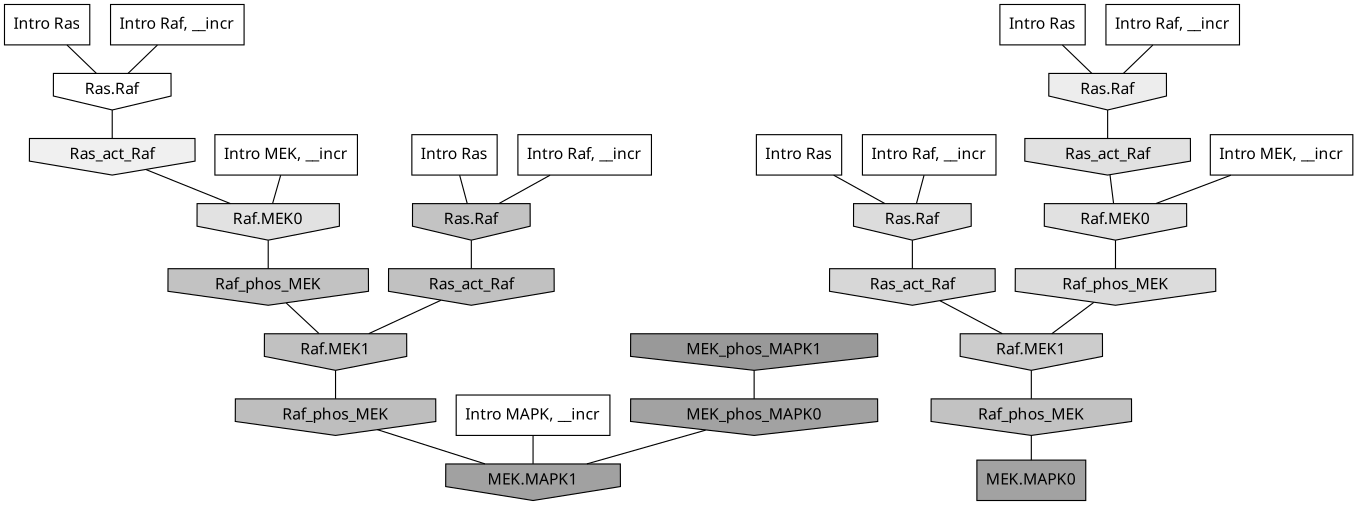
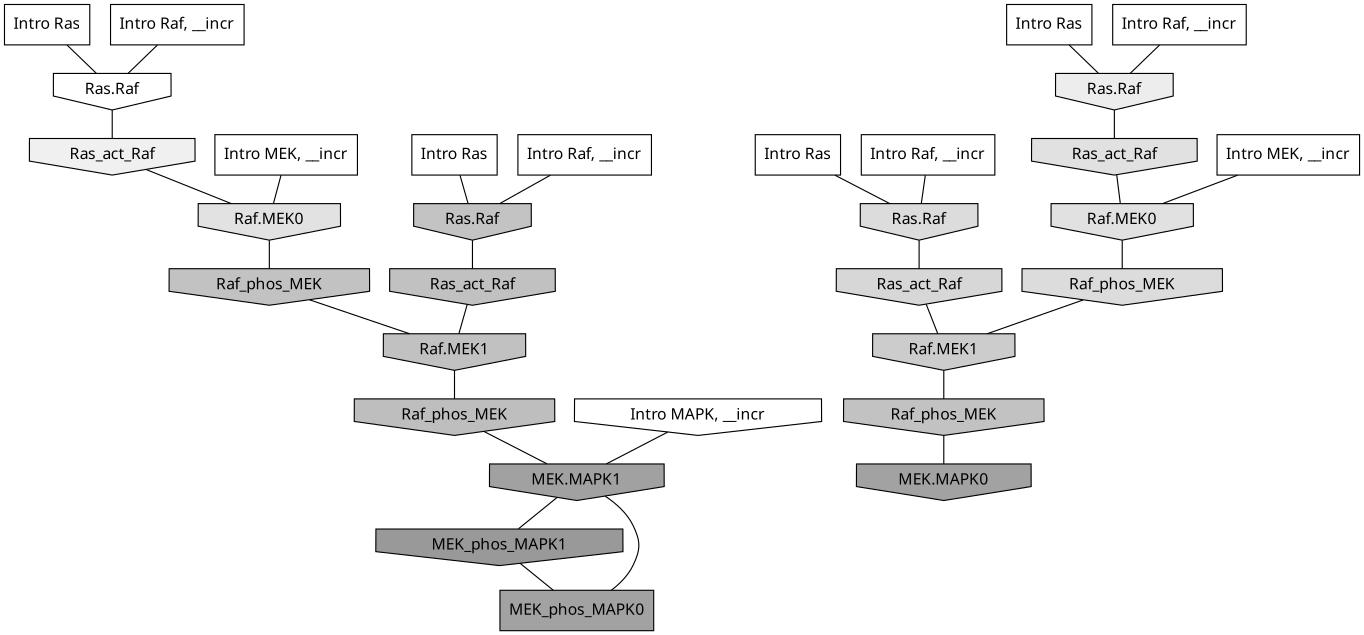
(533, 415) -> (698, 415)
(754, 415) -> (577, 610)
(1031, 480) -> (944, 480)
none -> (538, 513)
